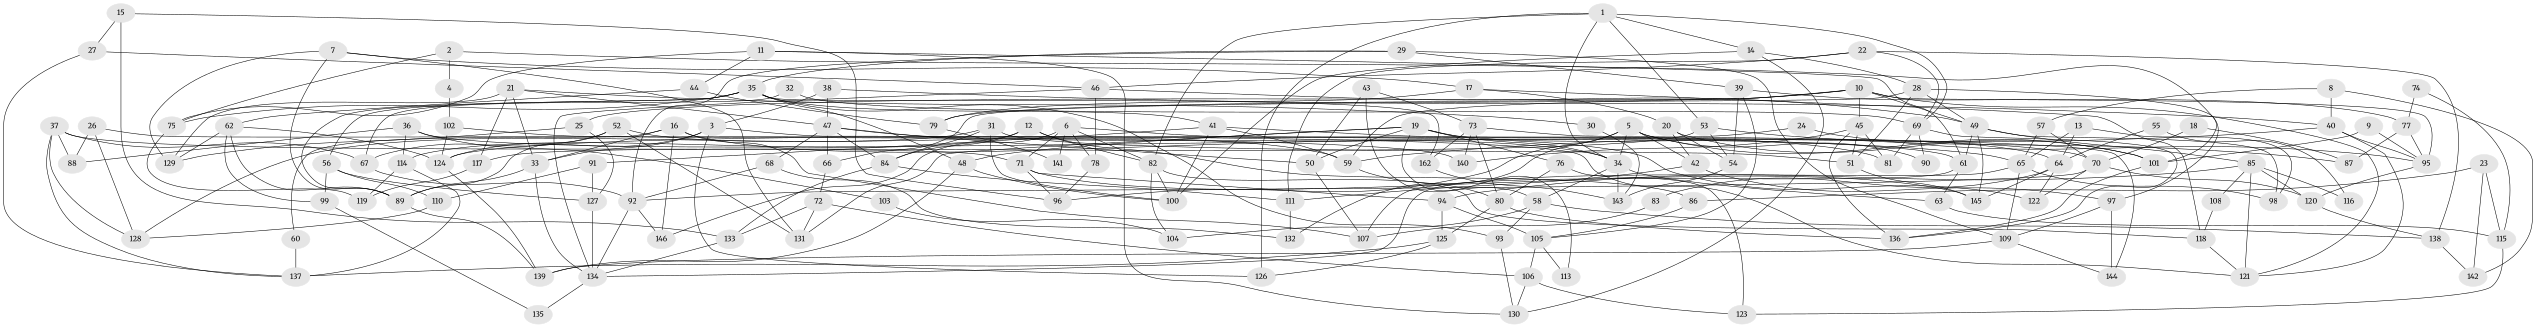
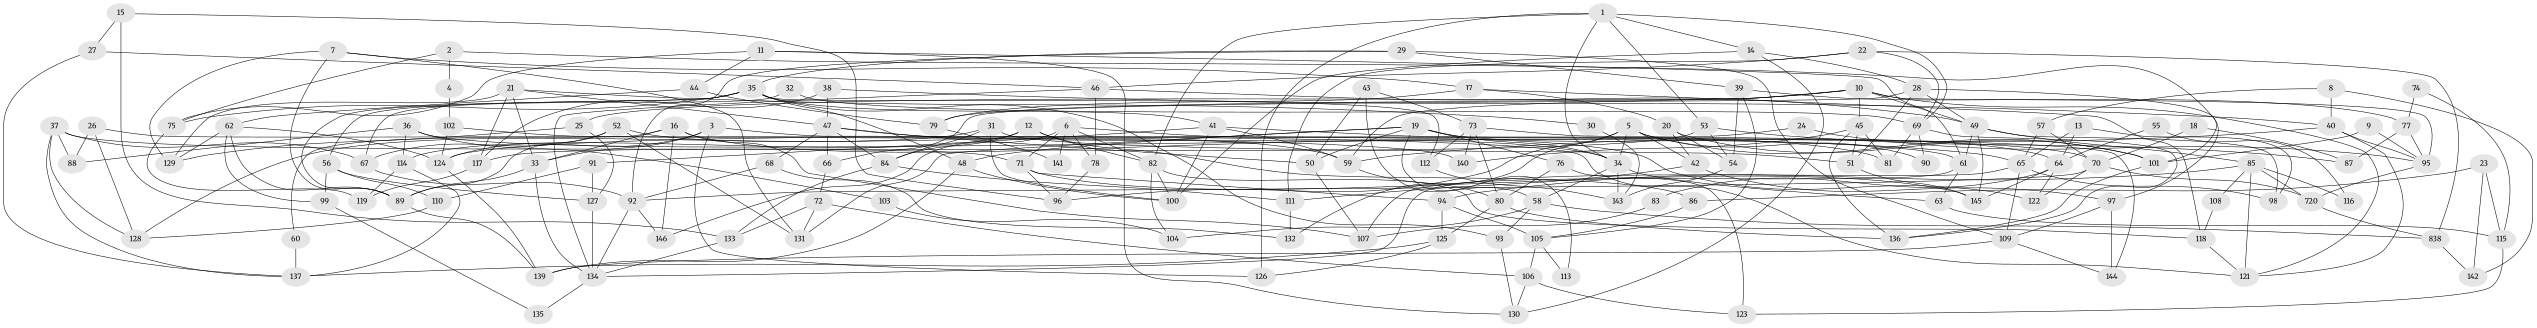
(771, 110) -> (645, 101)
(1425, 164) -> (1425, 164)
(2311, 202) -> (2311, 202)
(2435, 239) -> (2435, 239)
